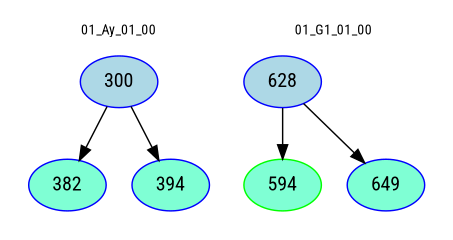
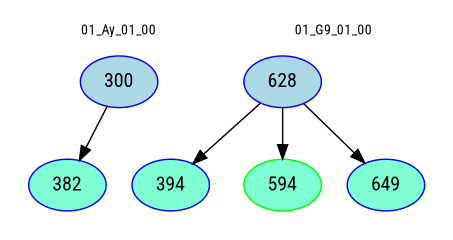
(334, 31) -> (334, 31)
(142, 127) -> (242, 120)
